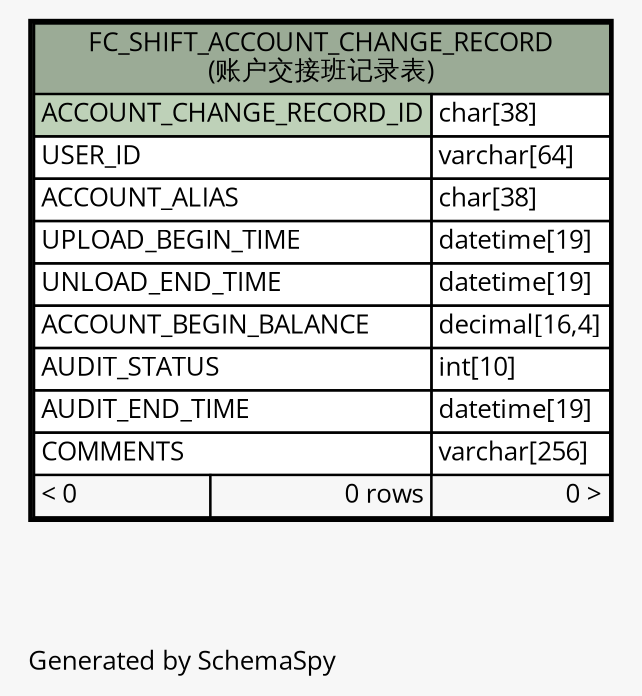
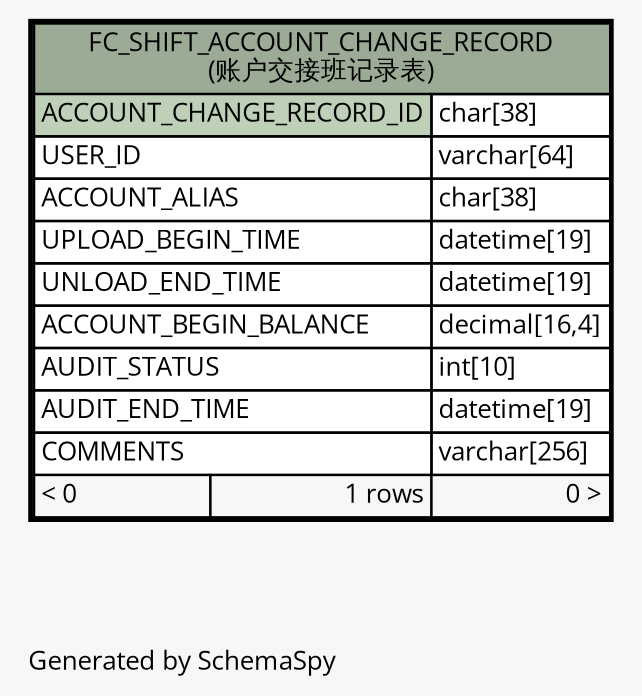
(384, 495) -> (384, 495)
